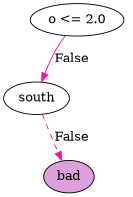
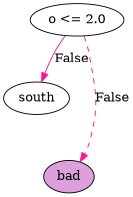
(50, 133) -> (95, 95)
